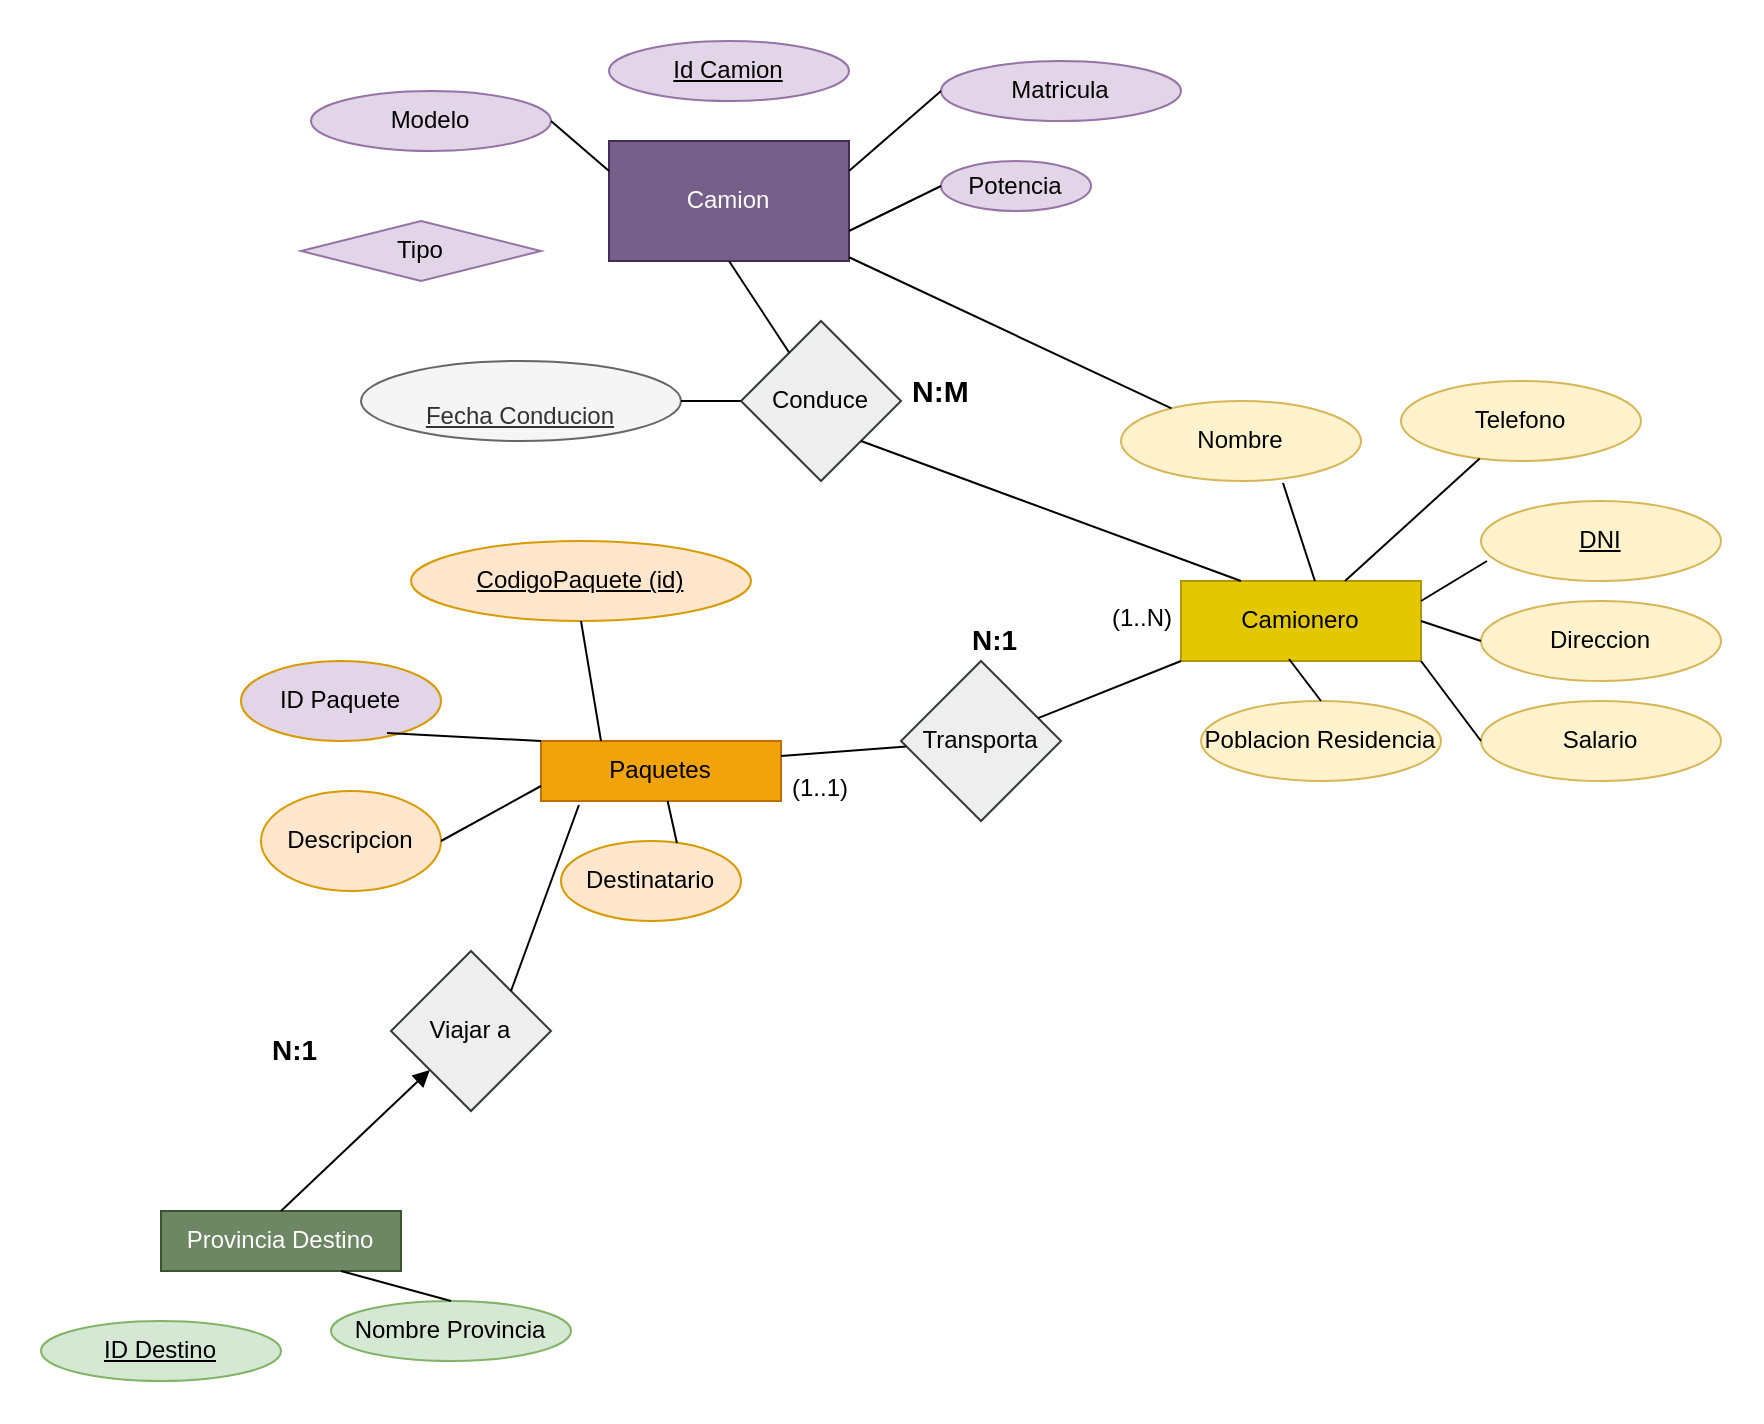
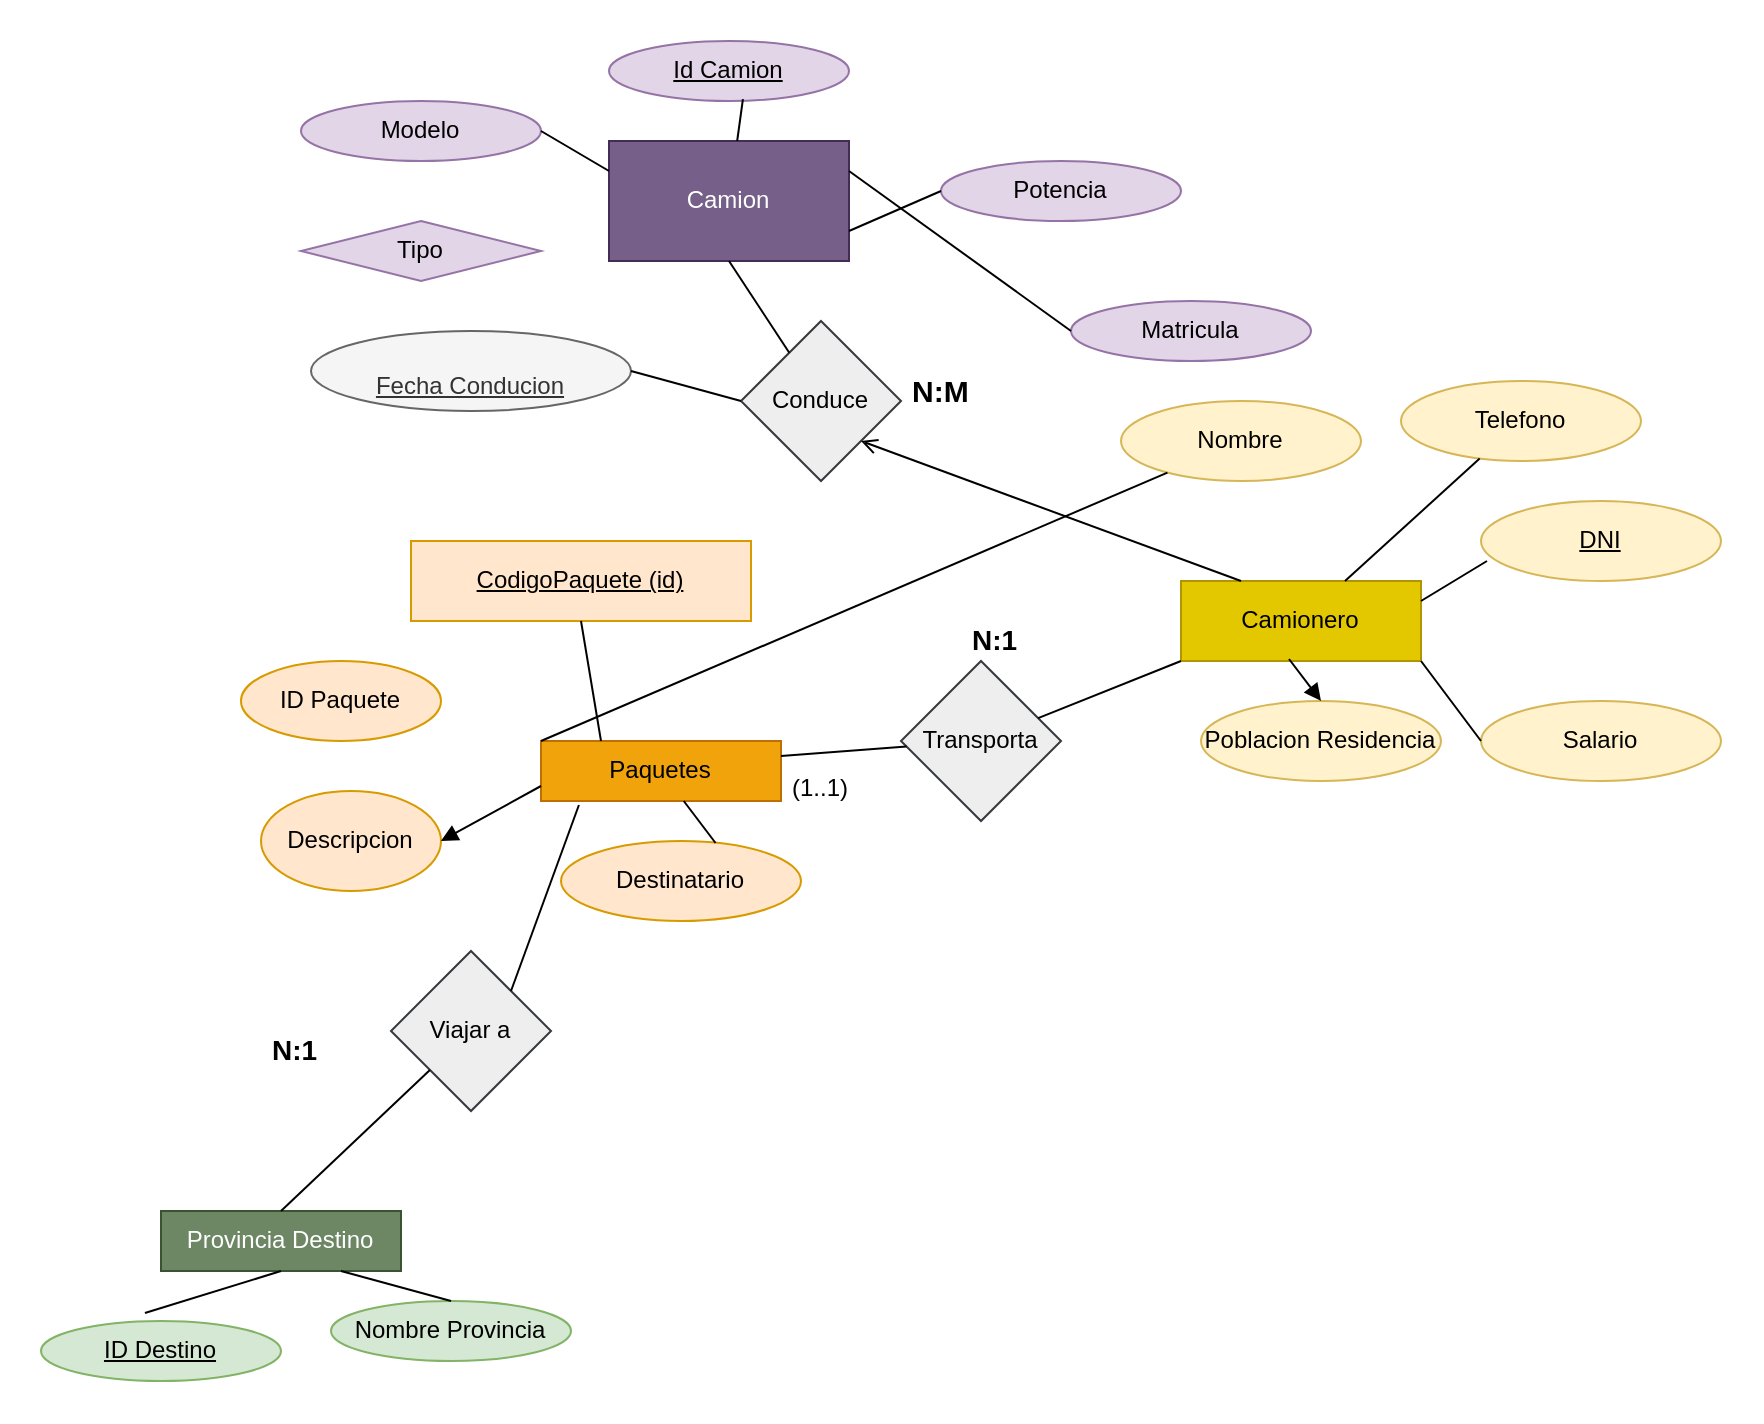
(1061, 91) -> (1191, 331)
(431, 121) -> (421, 131)
(1016, 186) -> (1061, 191)
(1010, 333) -> (740, 120)
(521, 401) -> (471, 371)
(867, 443) -> (868, 444)
(1299, 532) -> none
(581, 581) -> (581, 581)
(1141, 621) -> none
(1451, 631) -> none
(1601, 641) -> none
(1314, 692) -> (1310, 686)
(341, 701) -> (341, 701)
(464, 737) -> (801, 629)
(450, 836) -> (457, 832)
(651, 881) -> (681, 881)
(417, 1082) -> (423, 1077)
none -> (213, 1292)
